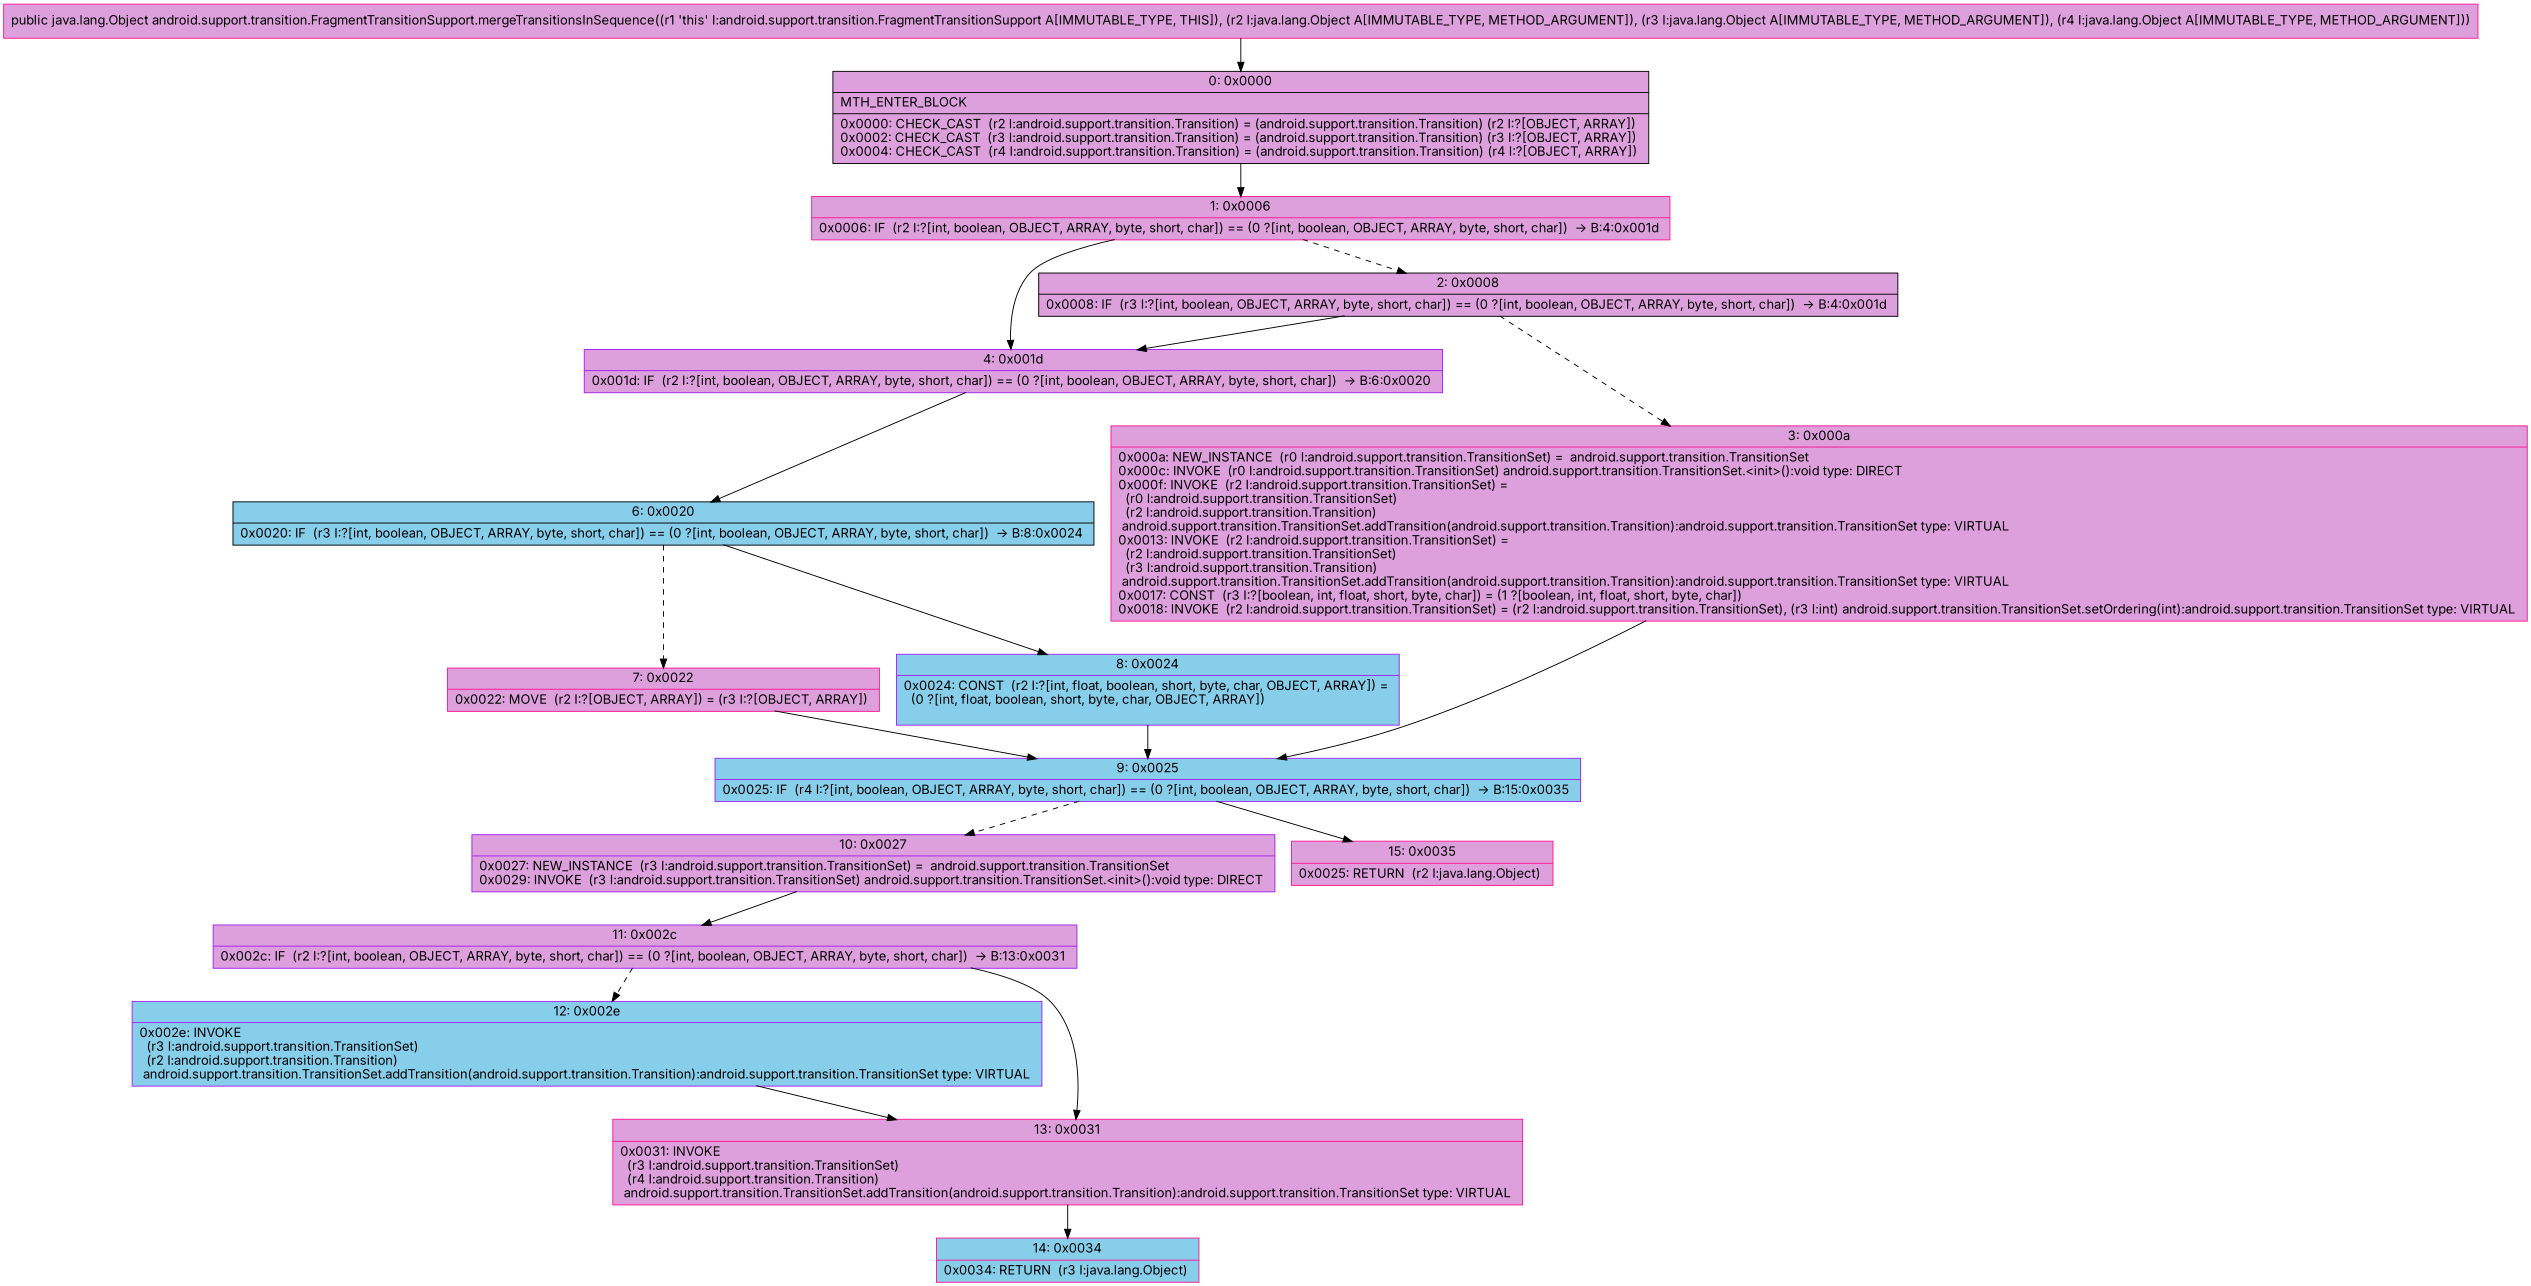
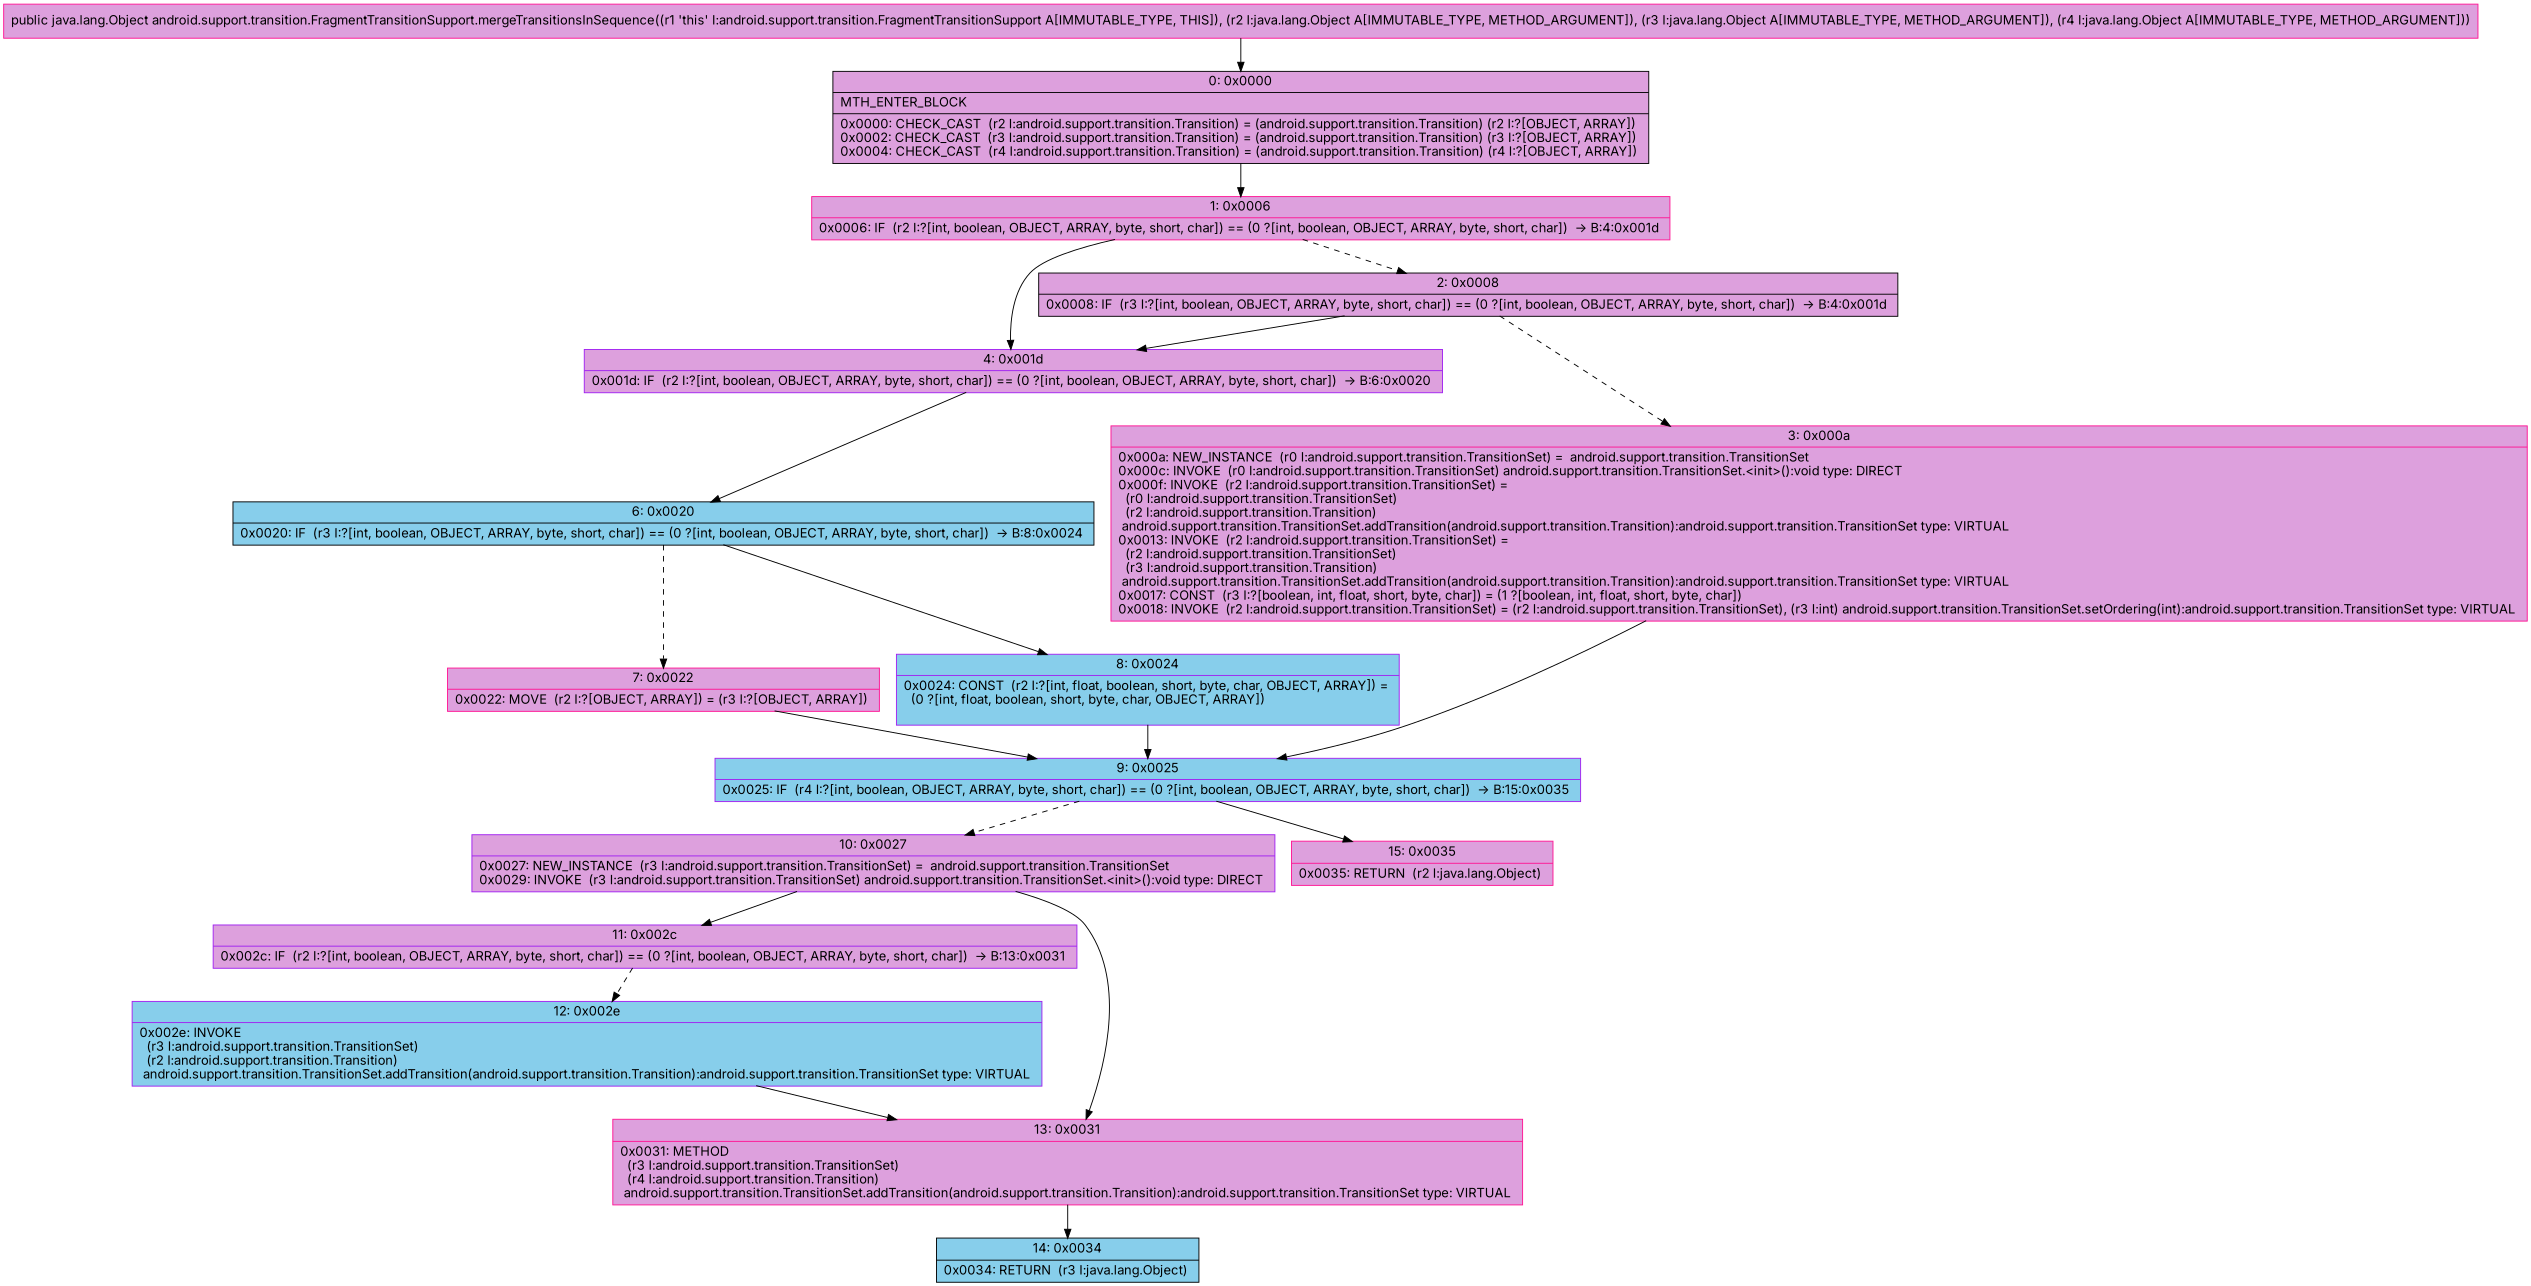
(1422, 874) -> (1422, 874)
(1059, 1012) -> (1107, 978)
(674, 1152) -> (678, 1152)
(1068, 1260) -> (1068, 1260)
